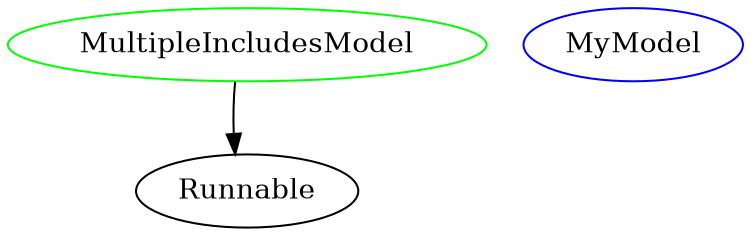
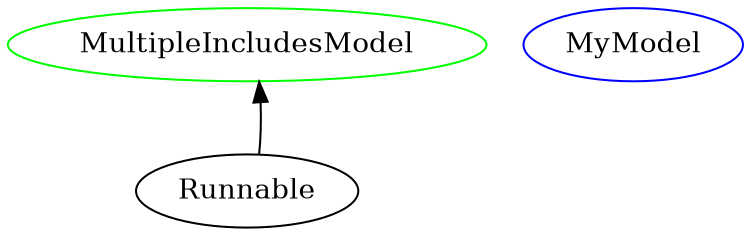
(234, 108) -> (261, 128)
